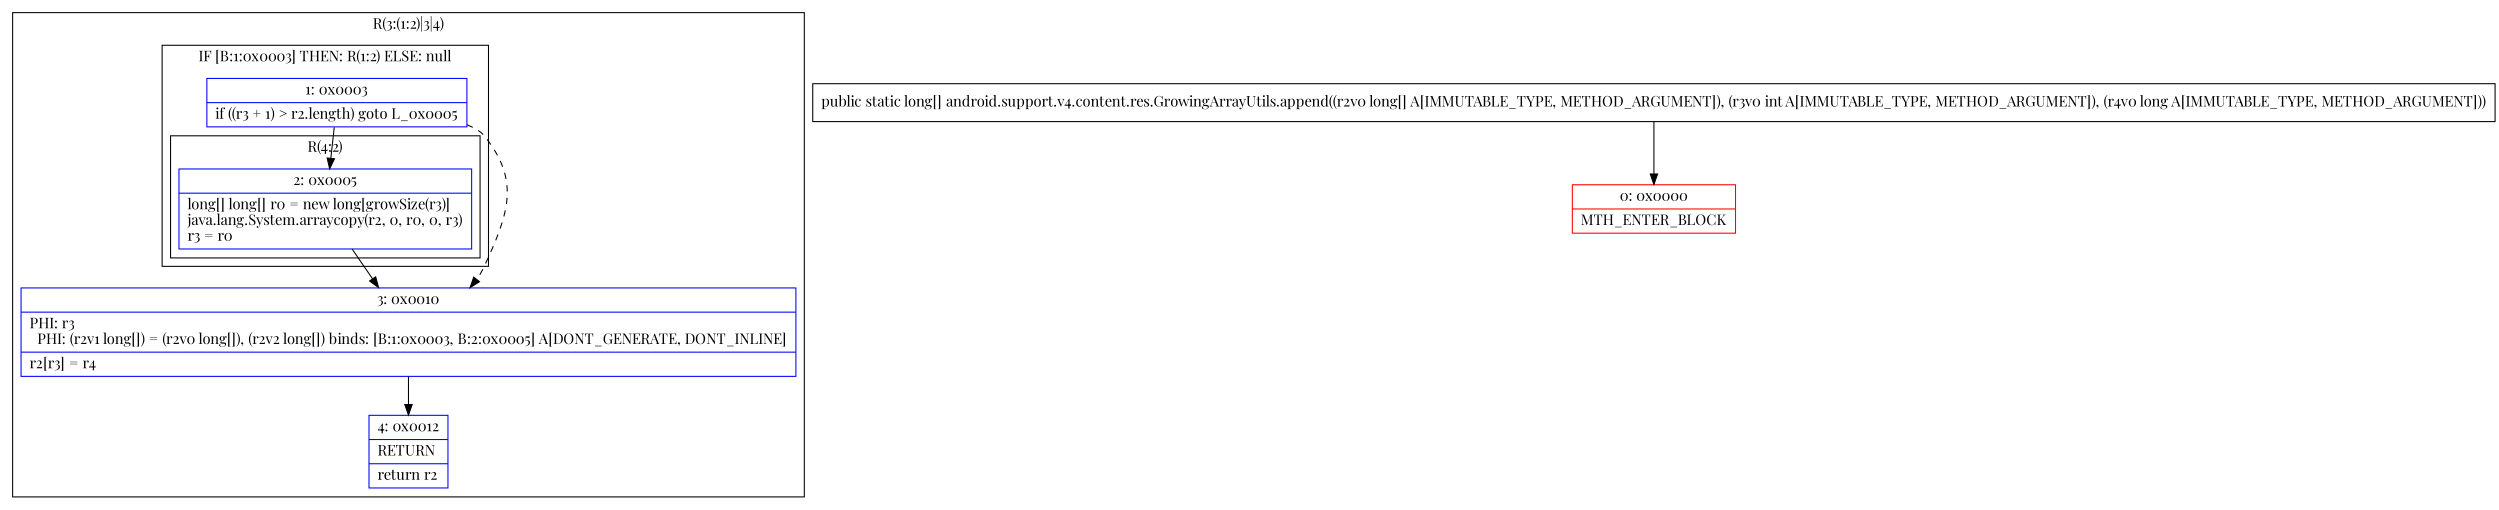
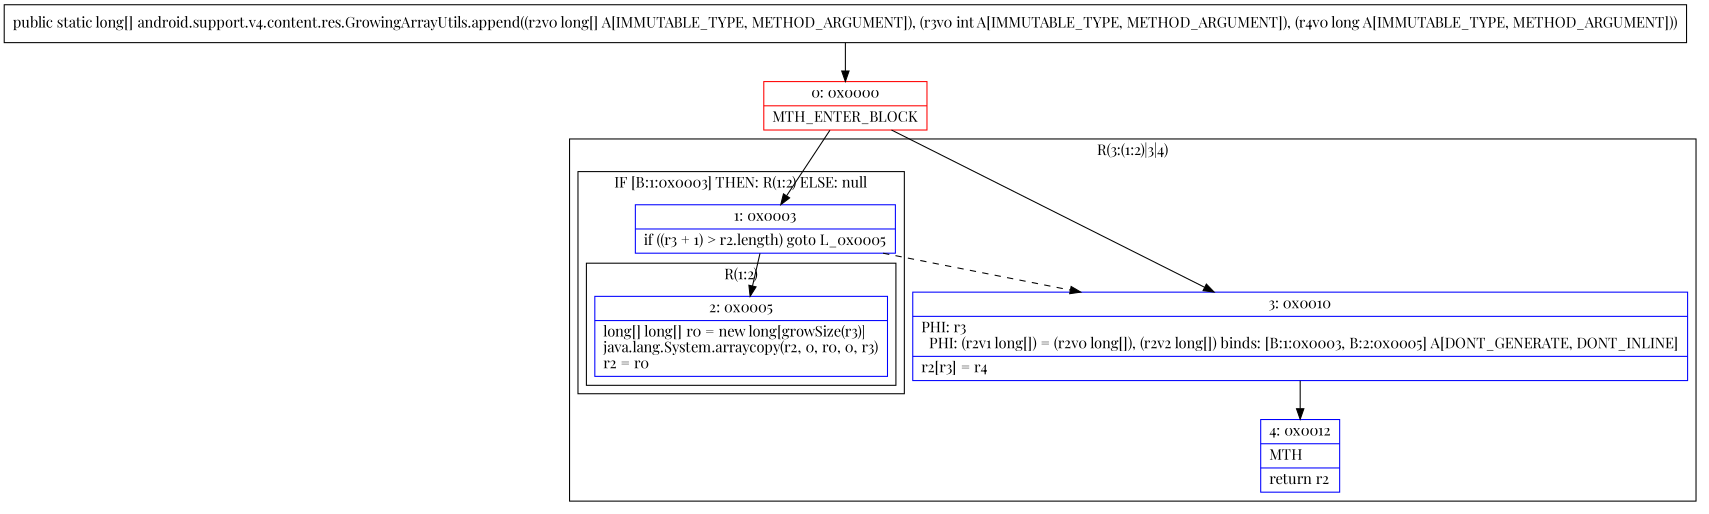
(325, 148) -> (741, 275)
none -> (808, 163)
(210, 236) -> (626, 364)
(362, 264) -> (1048, 209)
(406, 451) -> (1286, 455)
